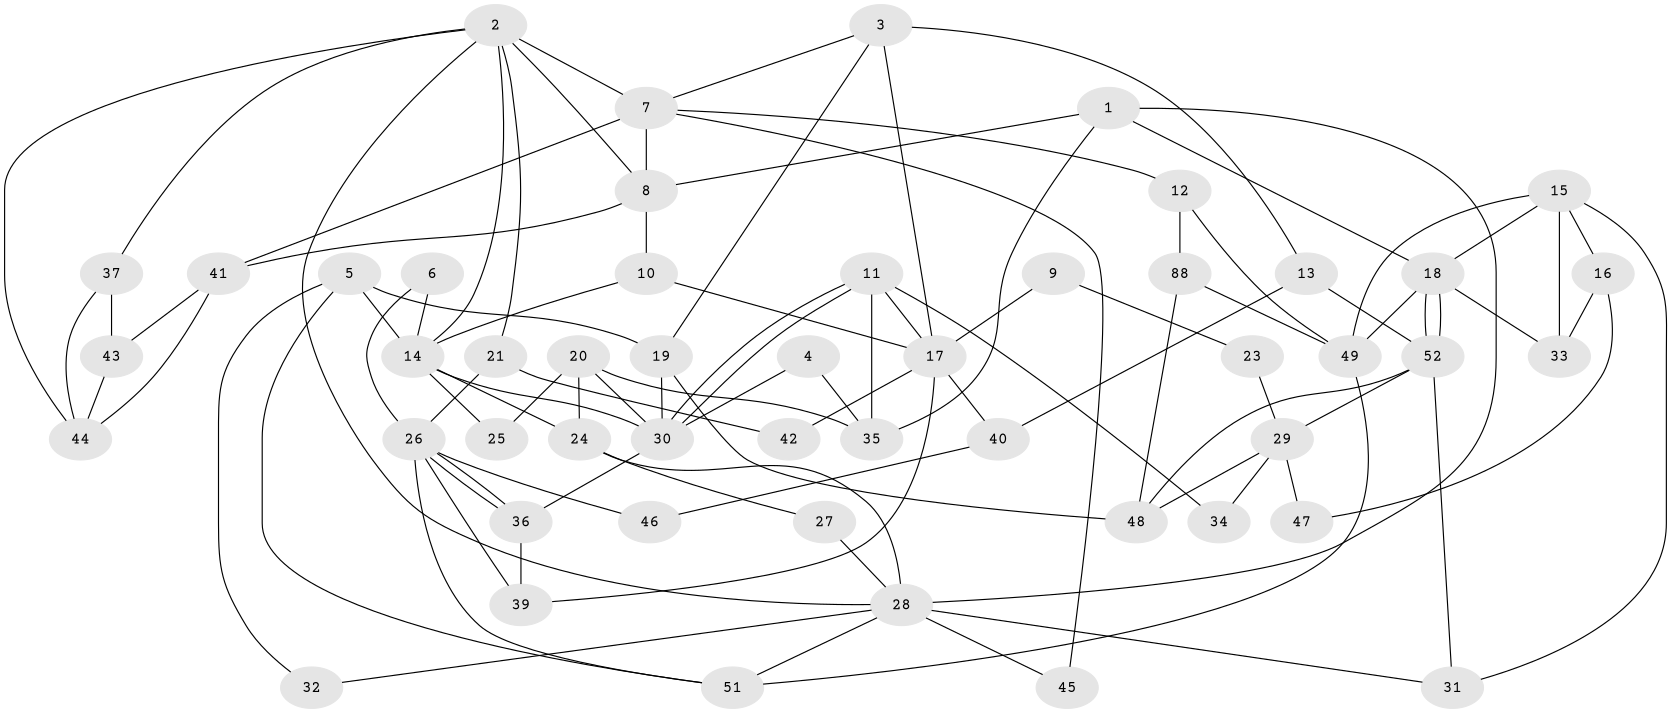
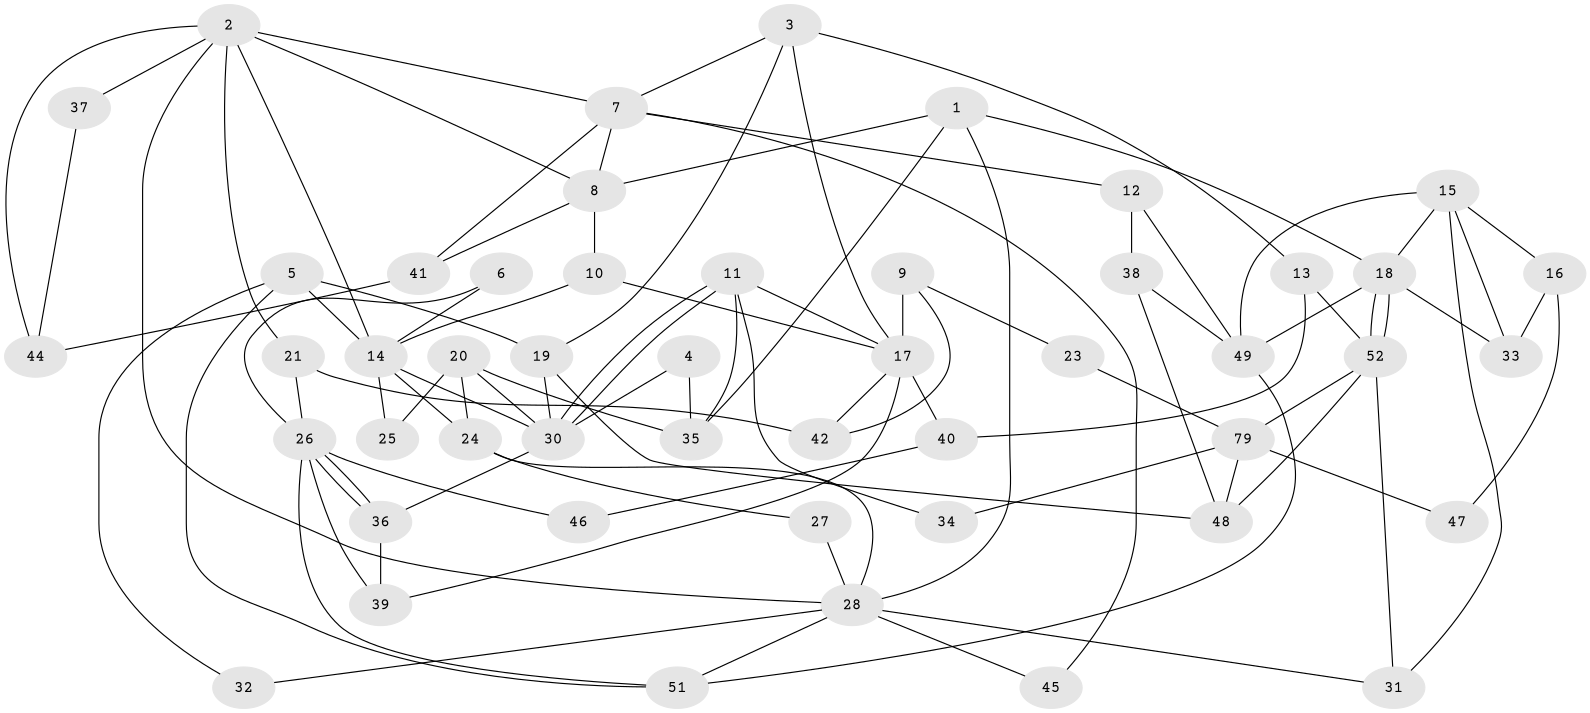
(1180, 274) -> (1132, 274)
(112, 356) -> none
none -> (939, 384)
(1282, 439) -> (1243, 439)
